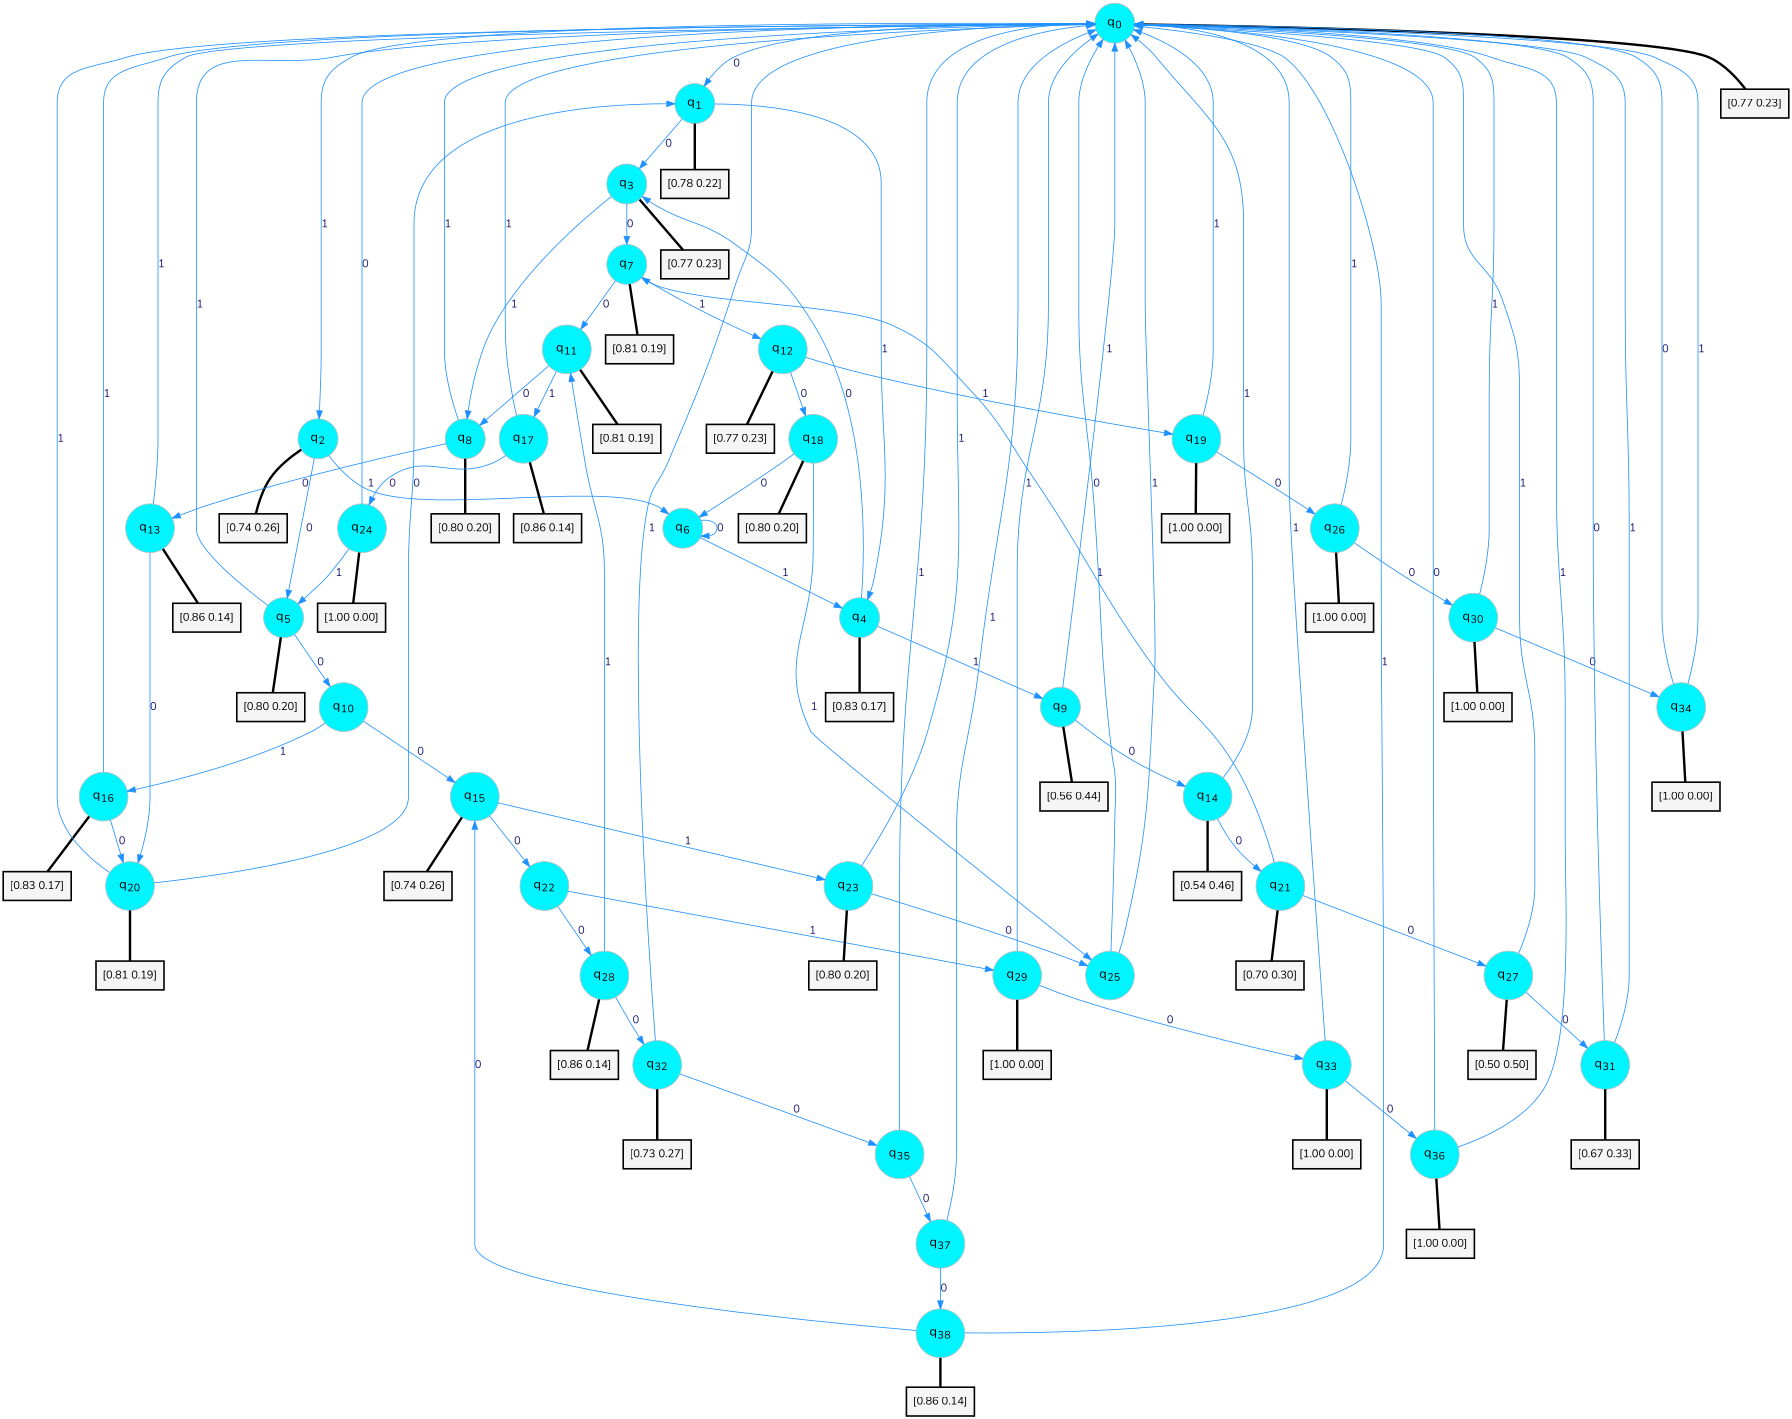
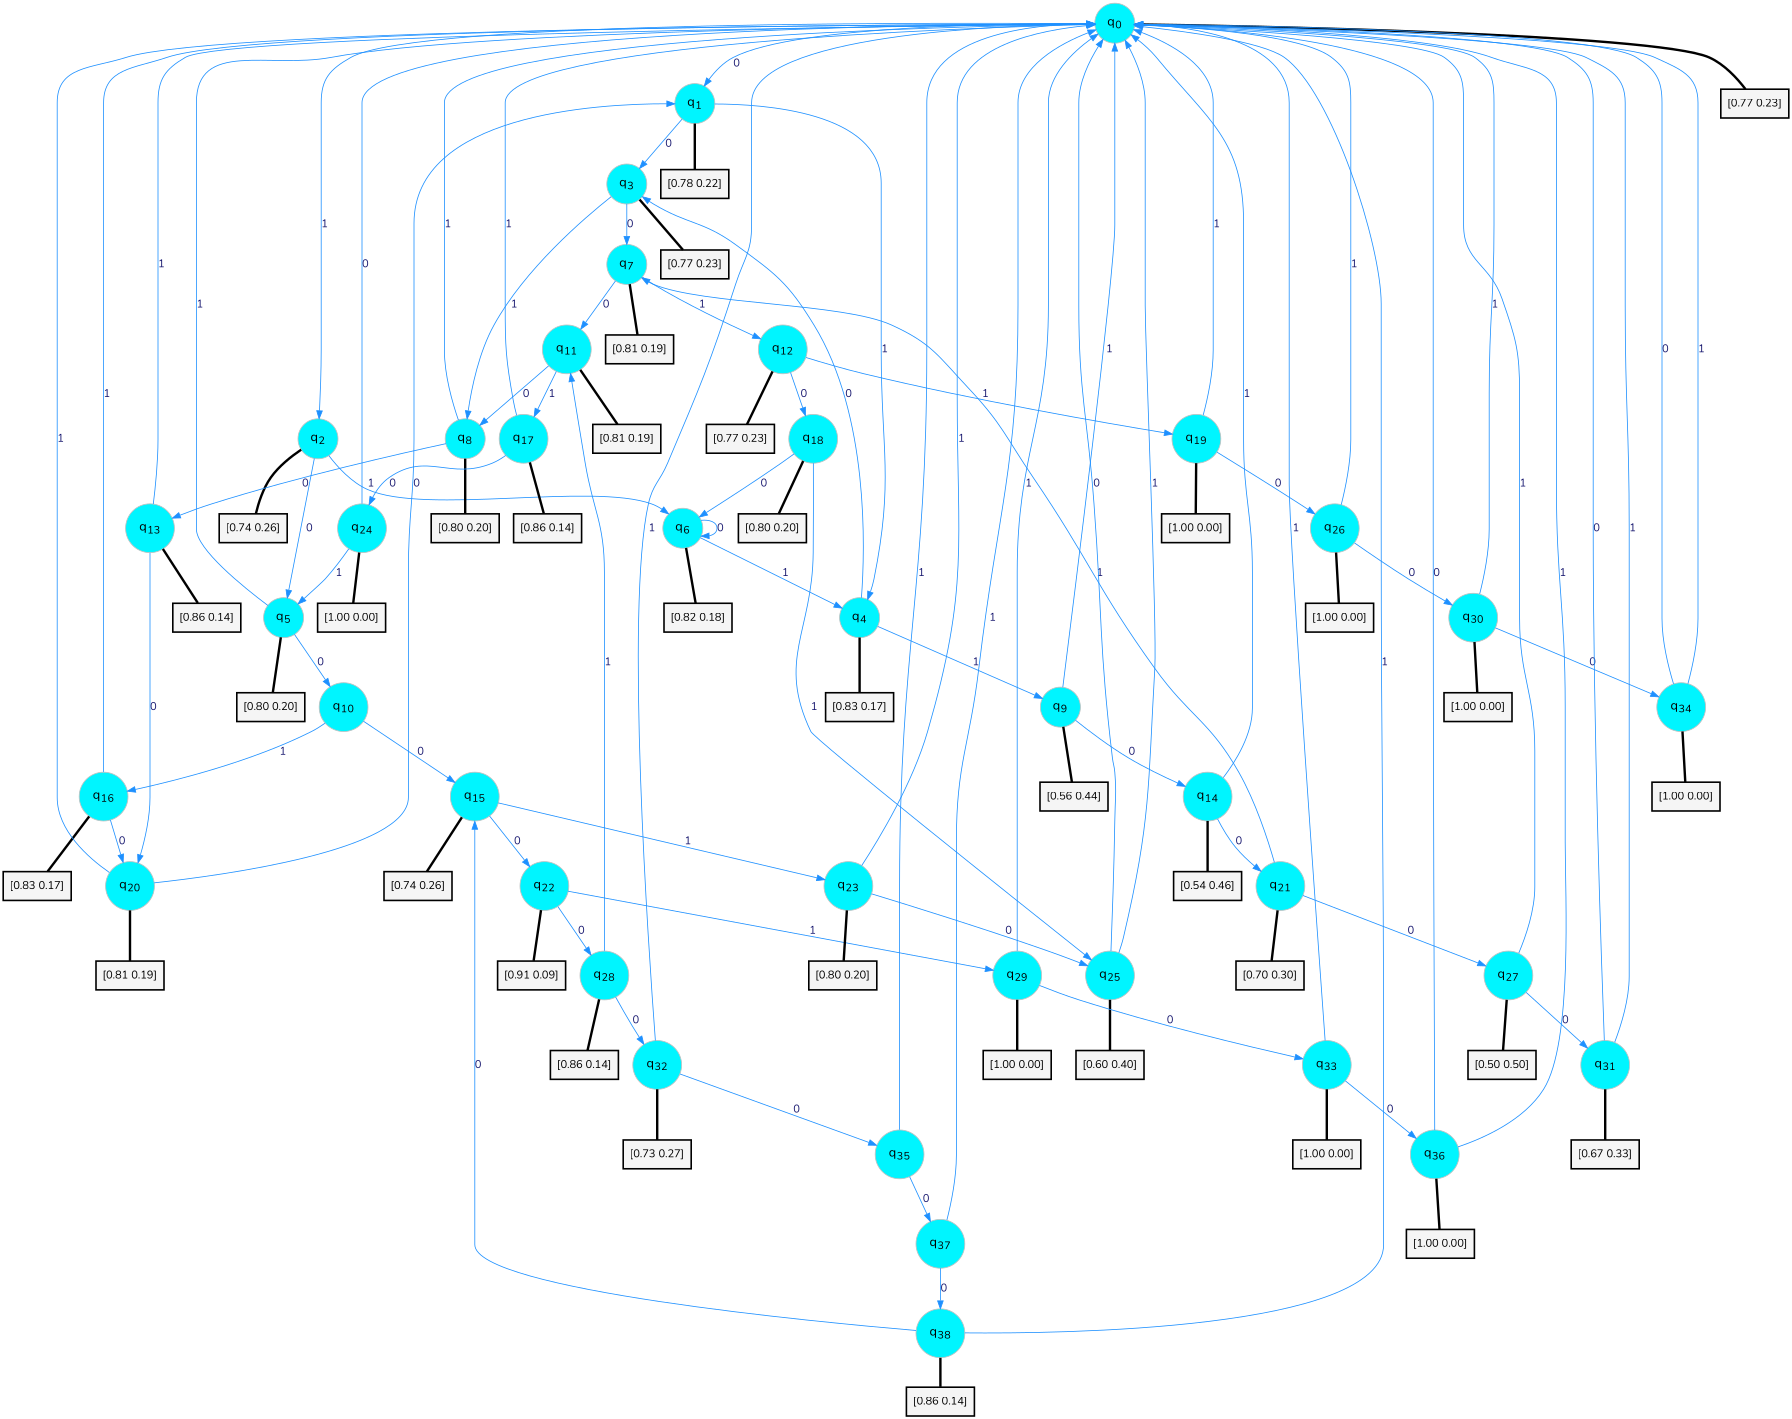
none -> (698, 618)
none -> (532, 975)
none -> (1110, 1065)
